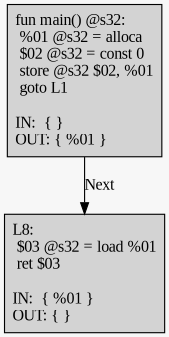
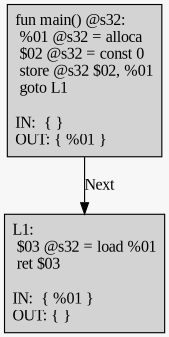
(85, 273) -> (85, 273)
